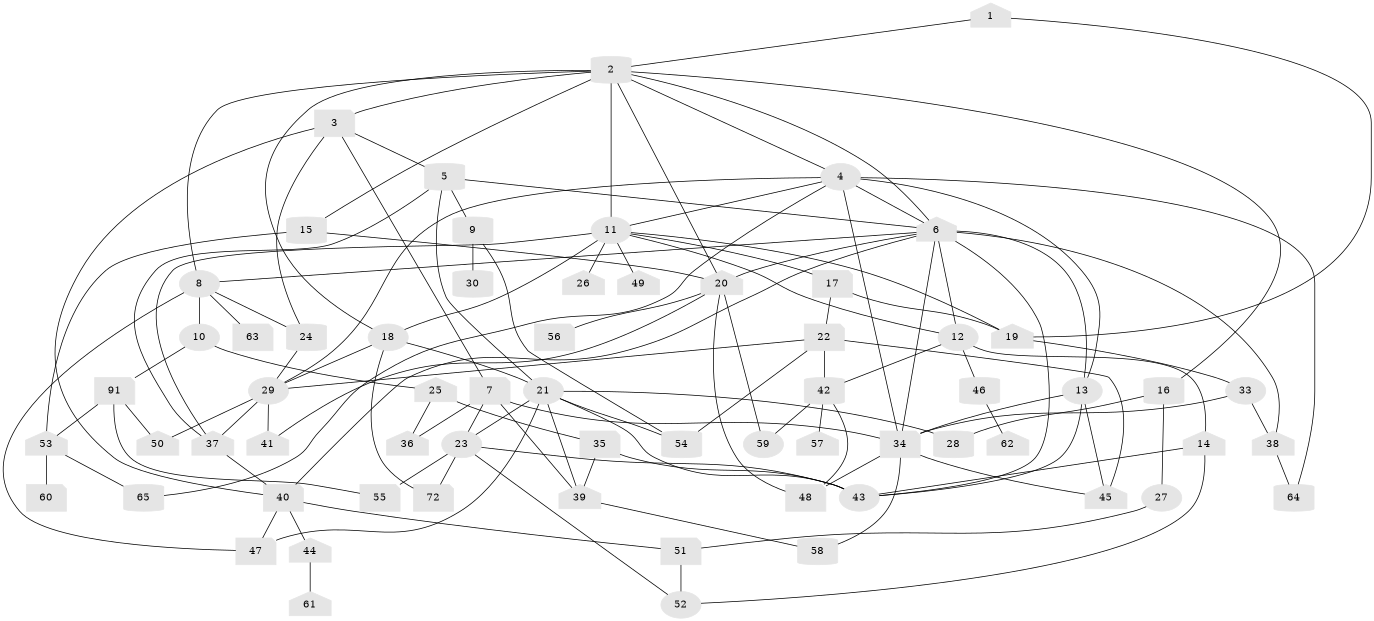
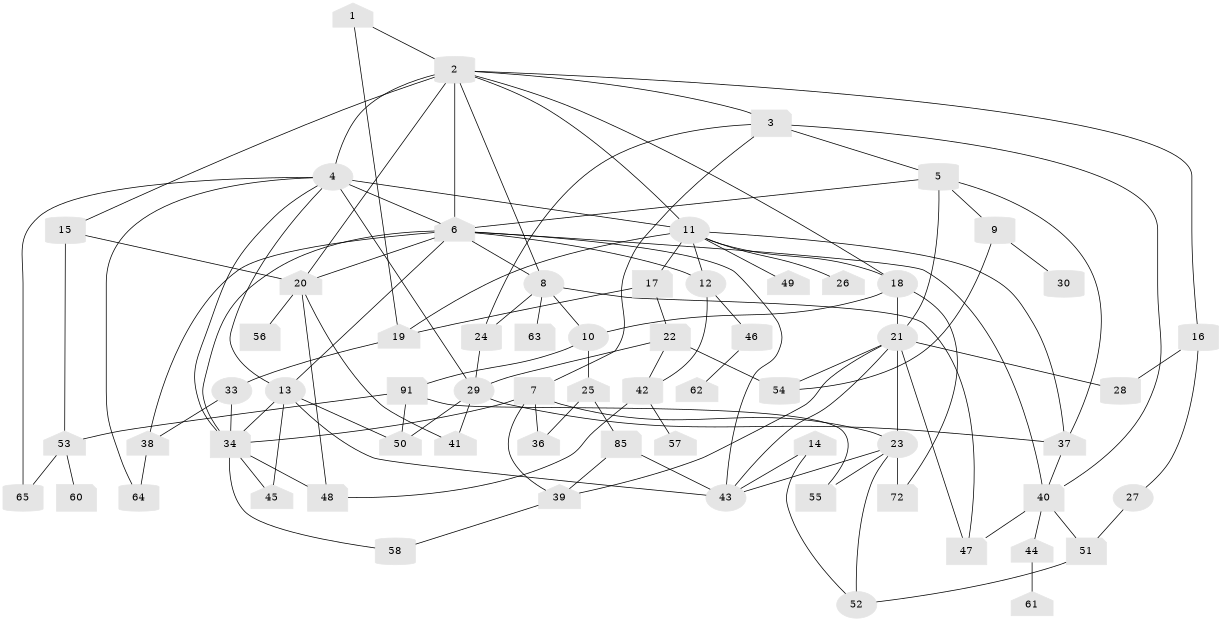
(1112, 358) -> none
(328, 364) -> (745, 315)
(1033, 365) -> none
none -> (344, 418)
(600, 444) -> (621, 444)
(763, 444) -> none
